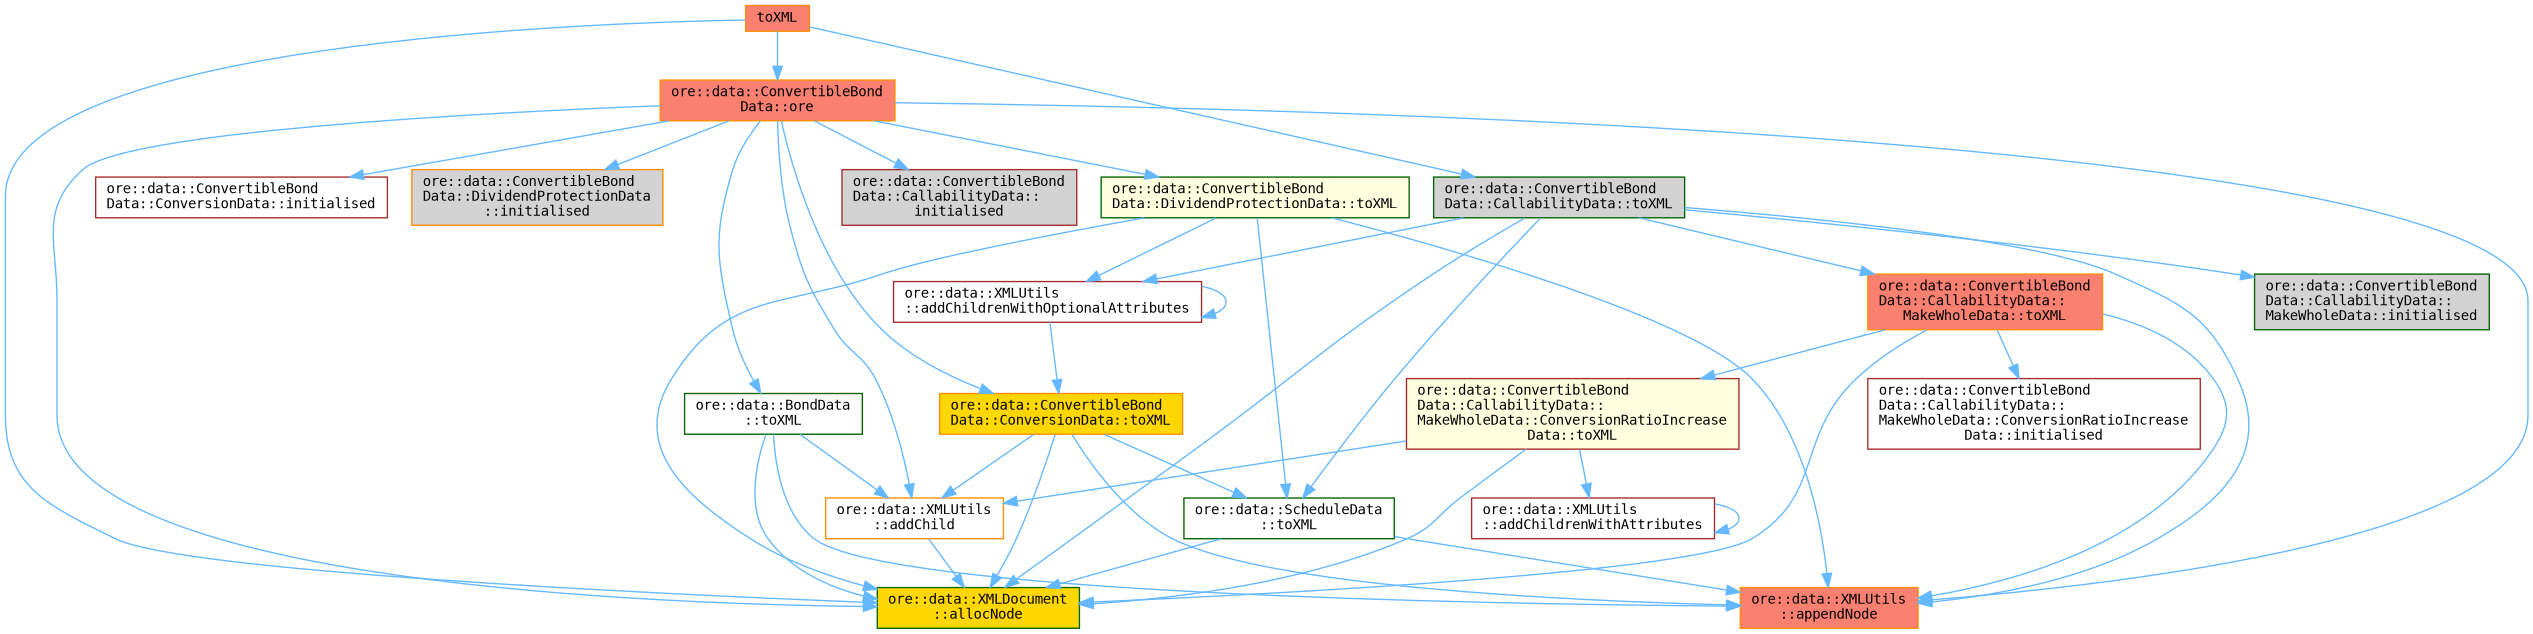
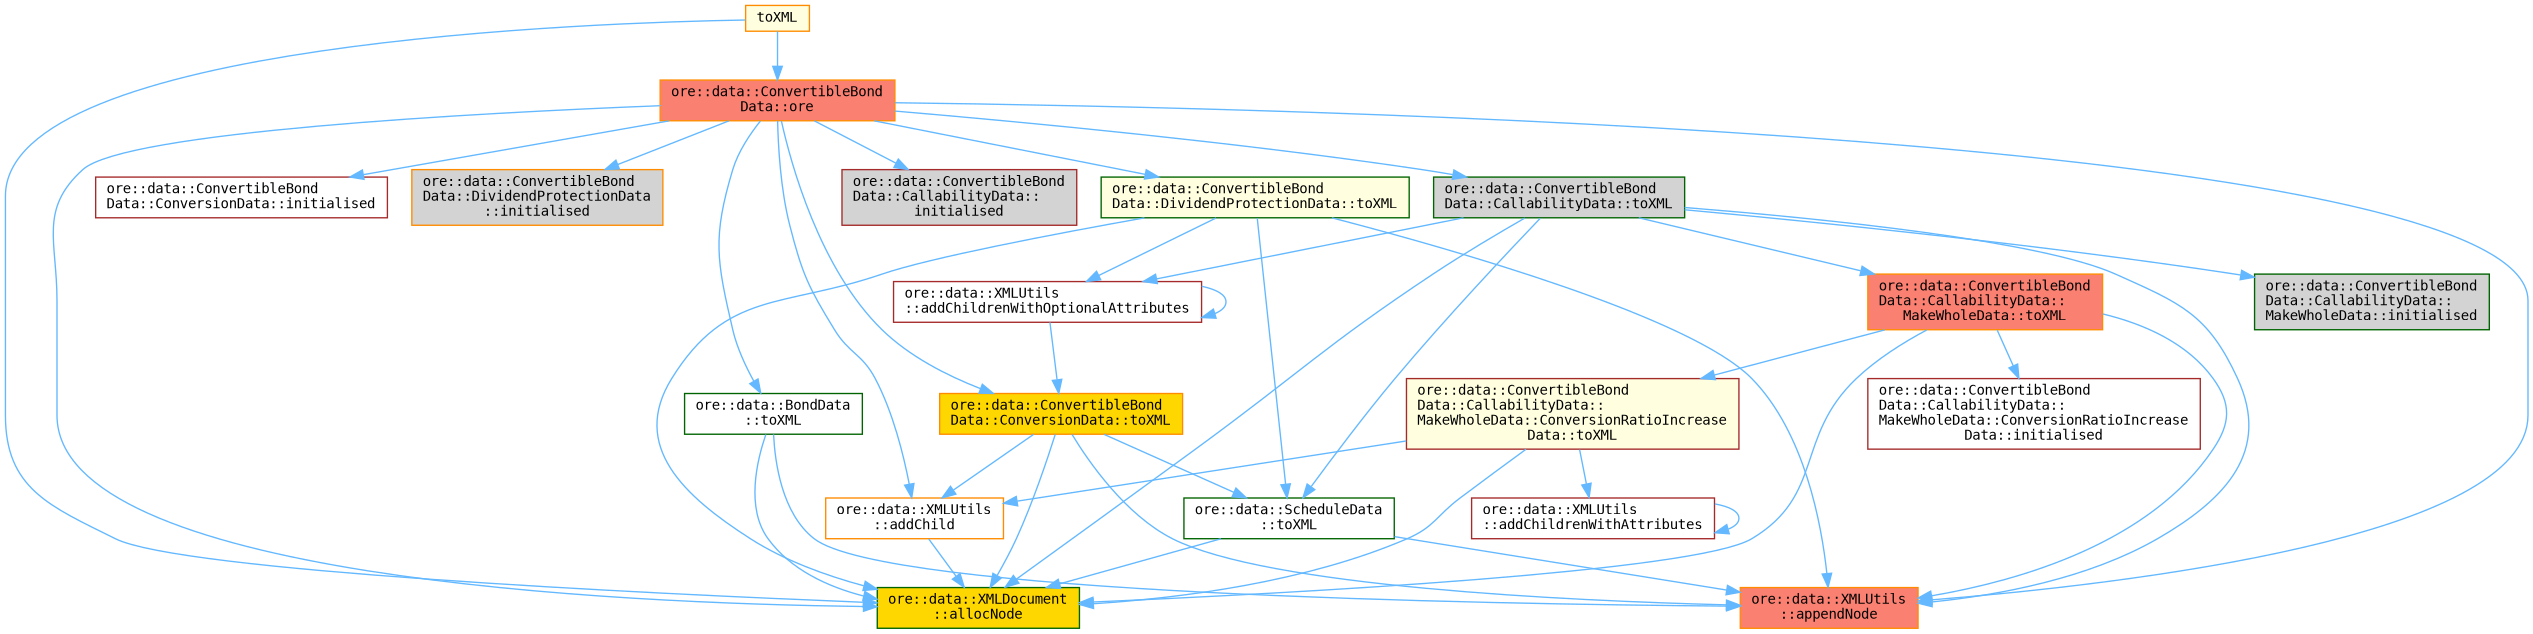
(778, 18) -> (778, 18)
(1119, 97) -> (1174, 138)
(838, 462) -> none
